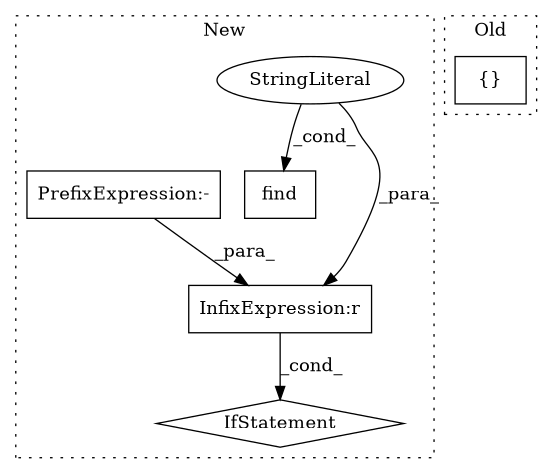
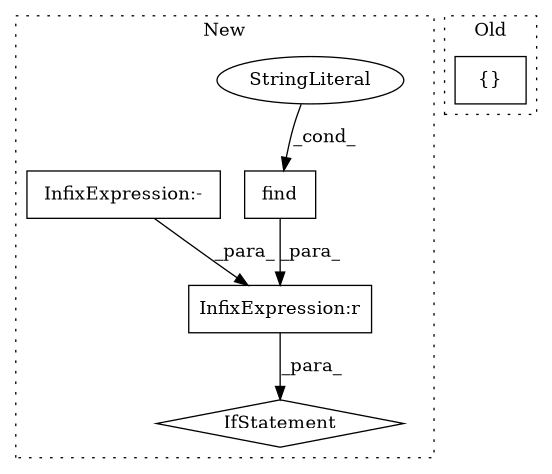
(378, 189) -> (280, 245)
(124, 195) -> (124, 195)
(312, 366) -> (312, 366)
